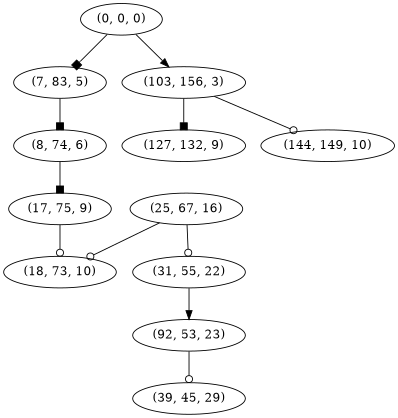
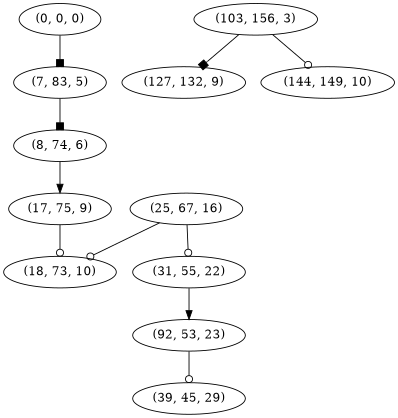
(149, 48) -> none
(60, 173) -> (60, 173)
